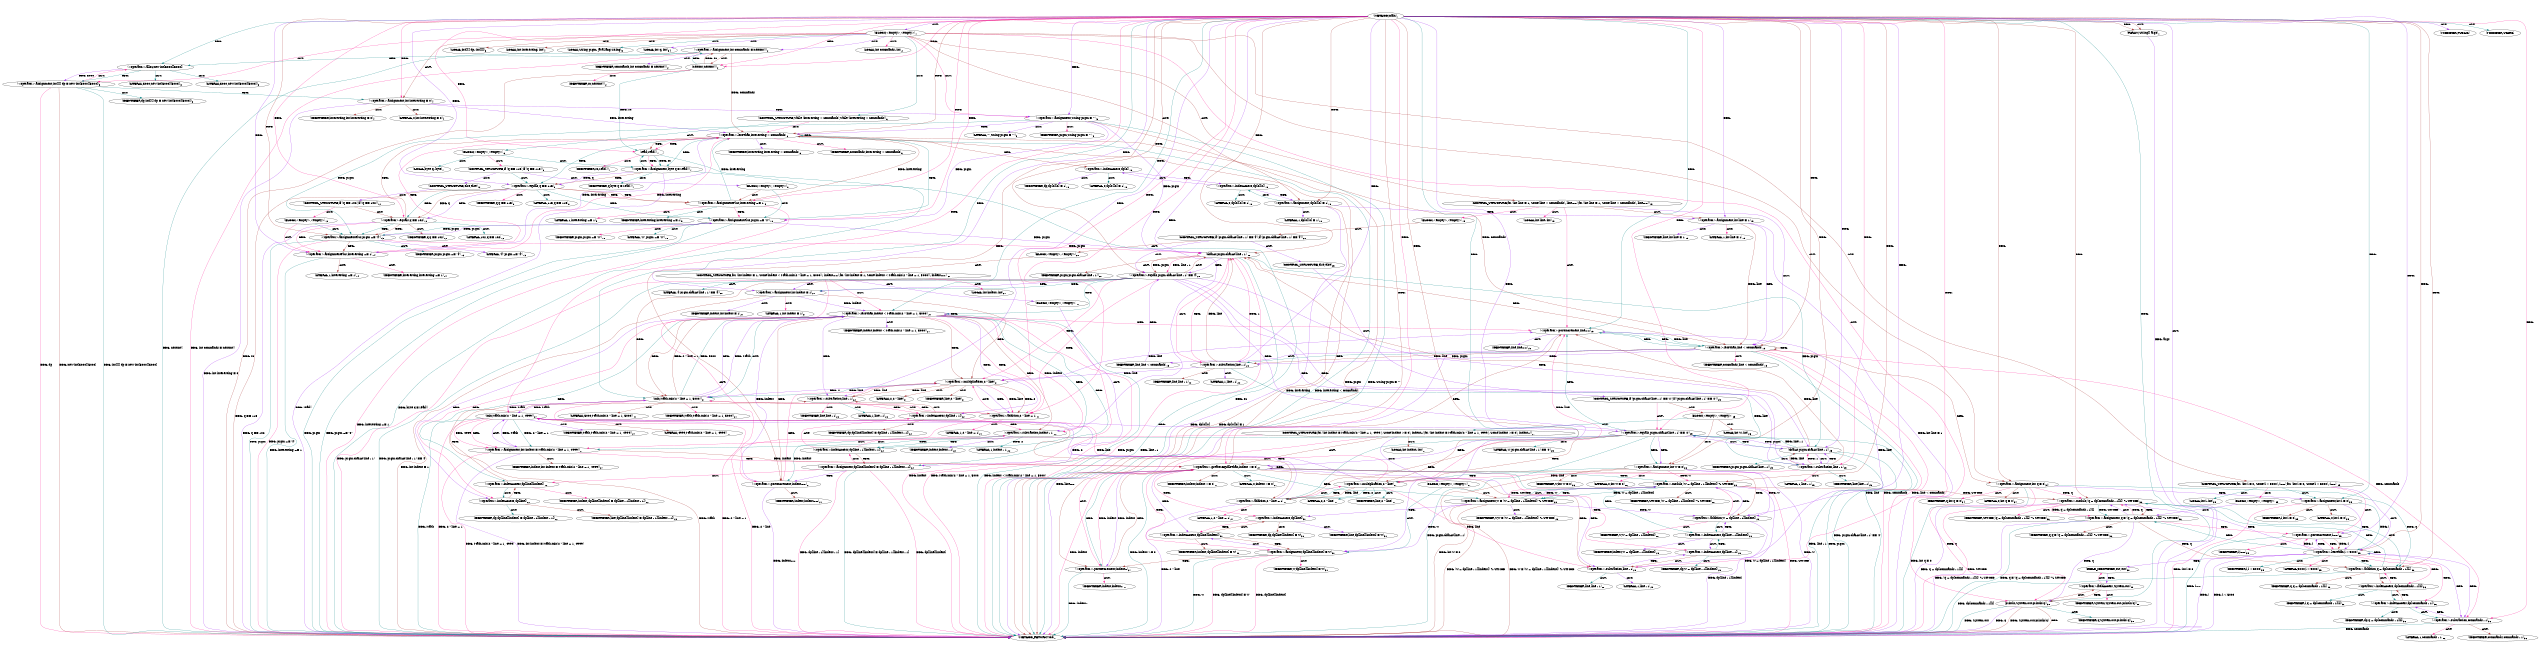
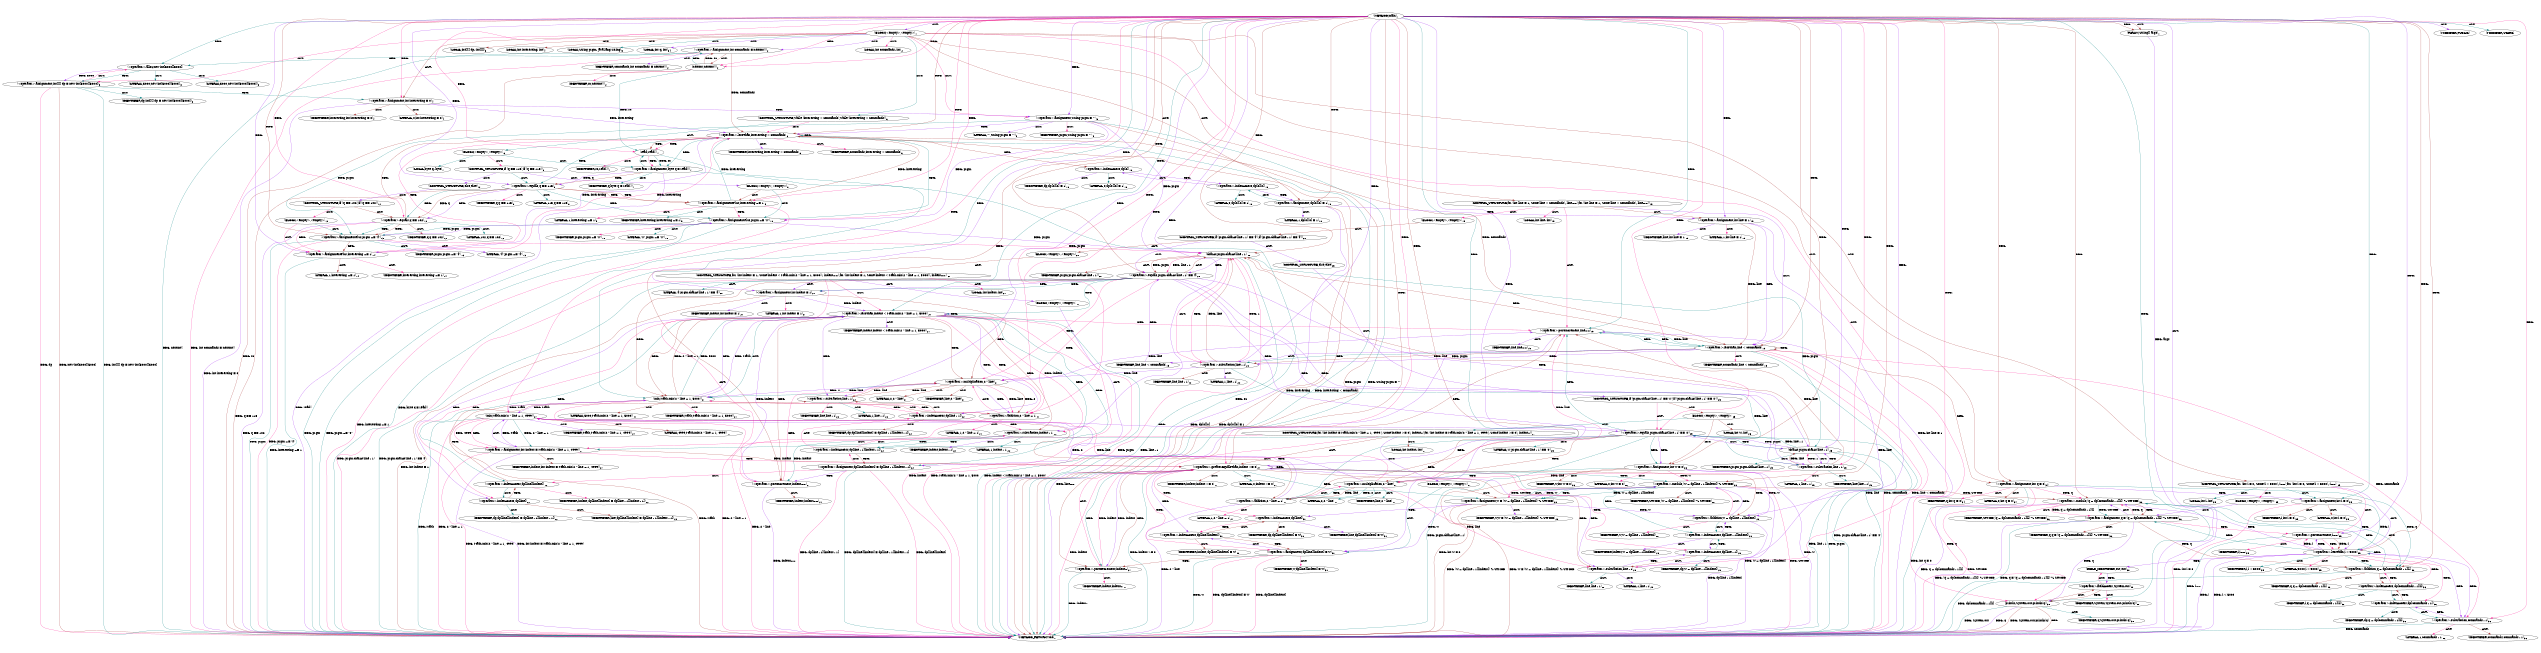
(1018, 442) -> (1018, 442)
